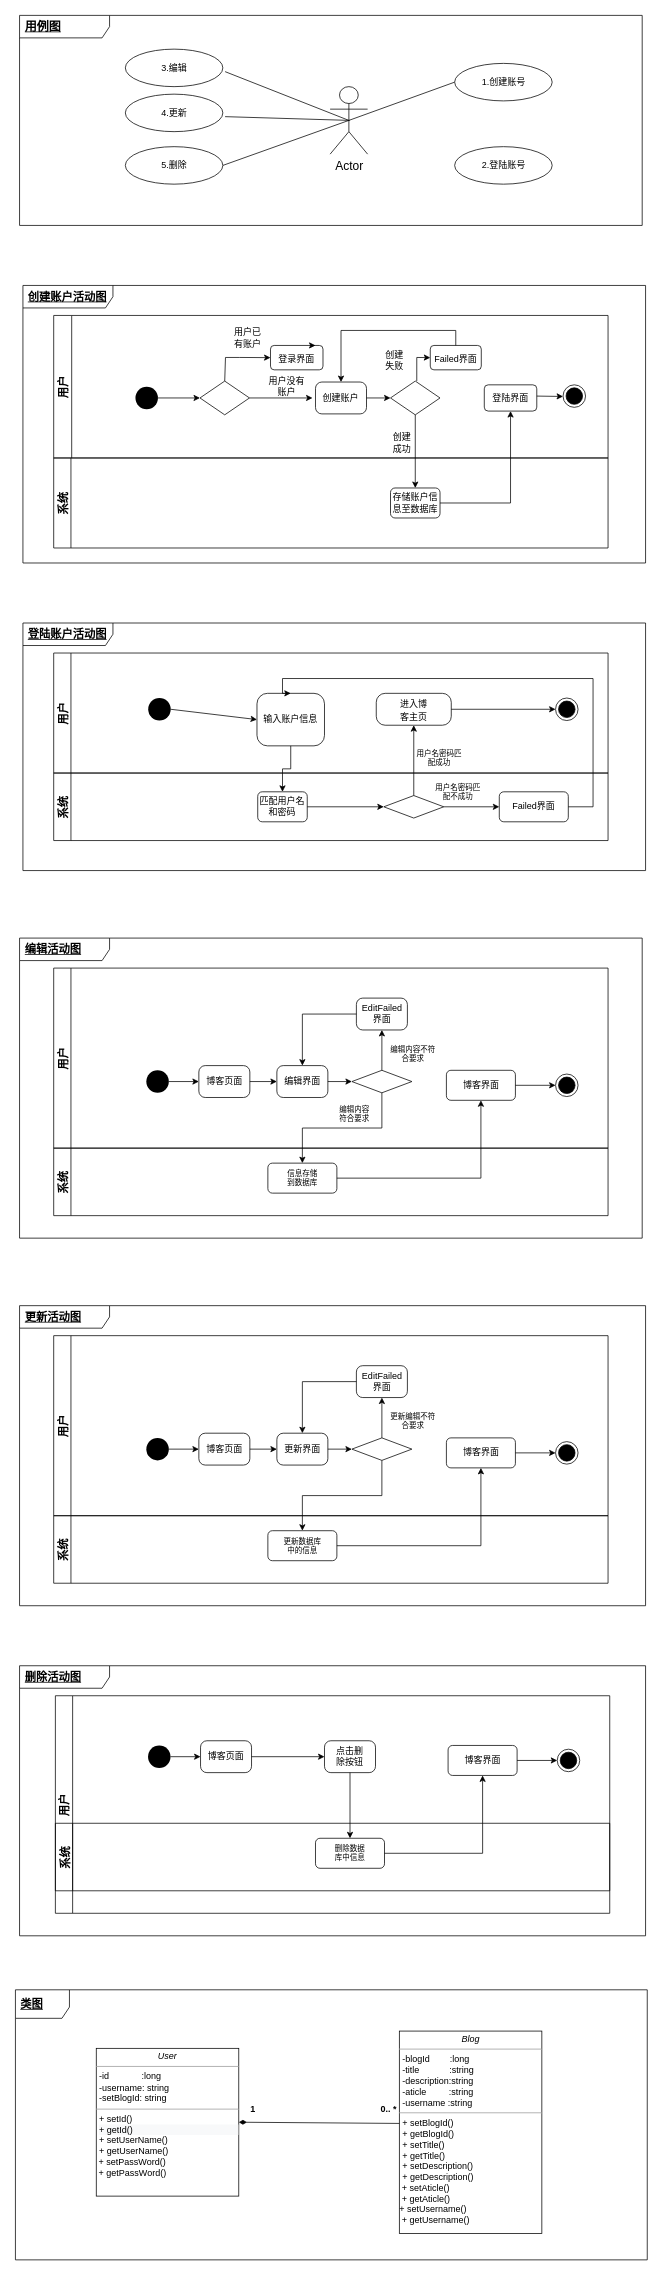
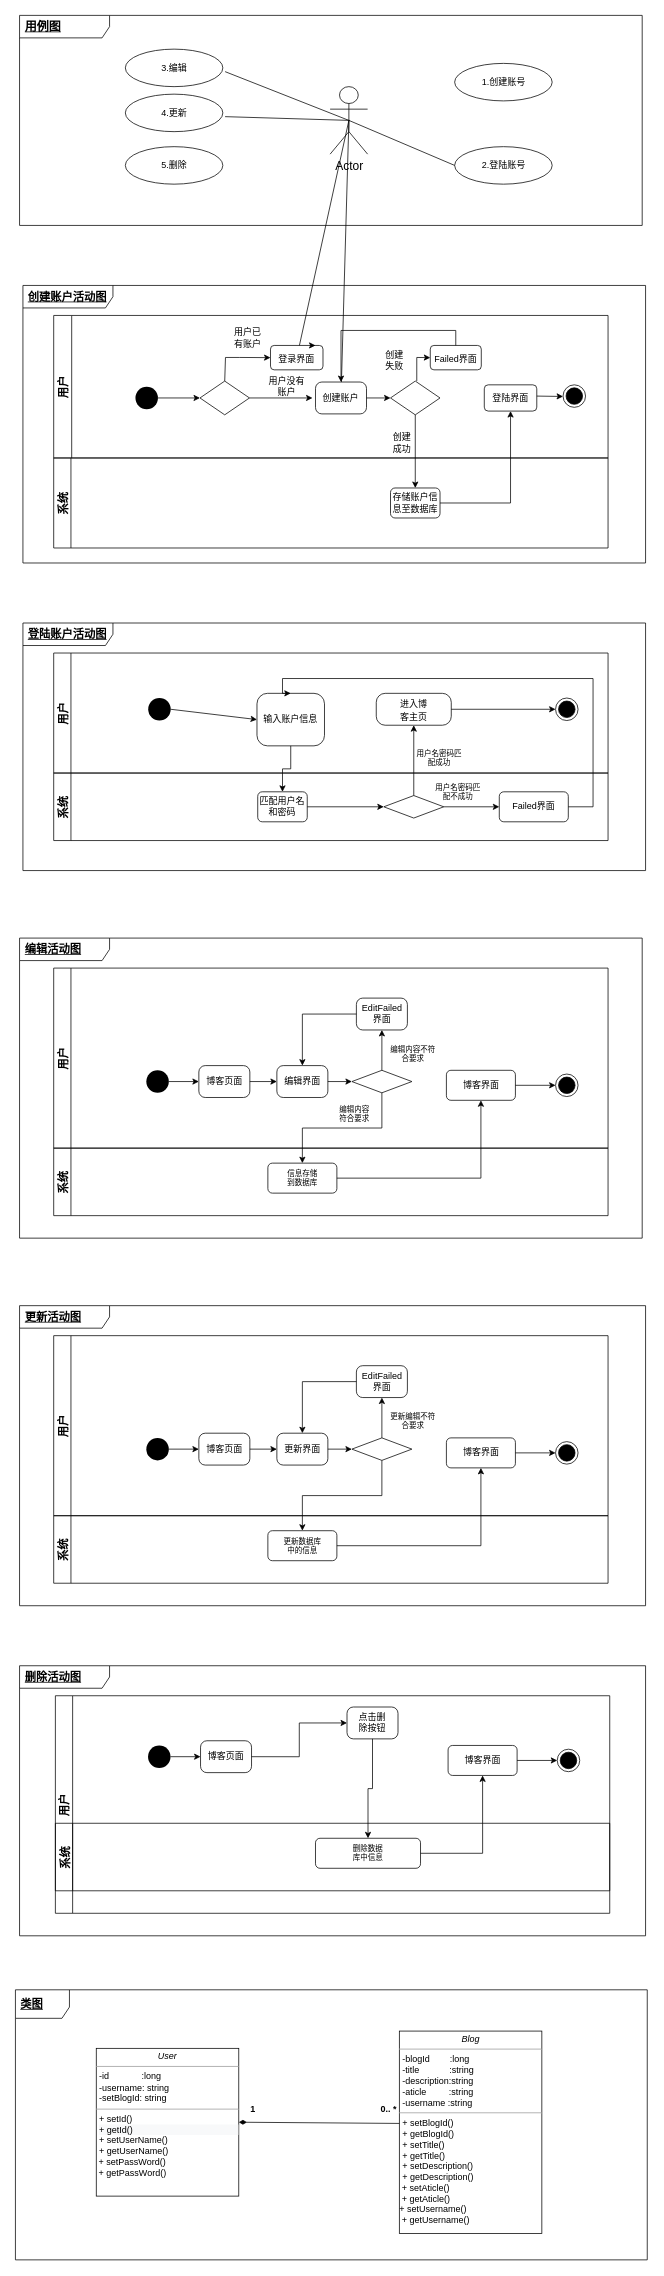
(409, 99) -> (345, 249)
(284, 143) -> (322, 242)
none -> (402, 143)
(350, 1756) -> (372, 1723)
(350, 1853) -> (368, 1853)
